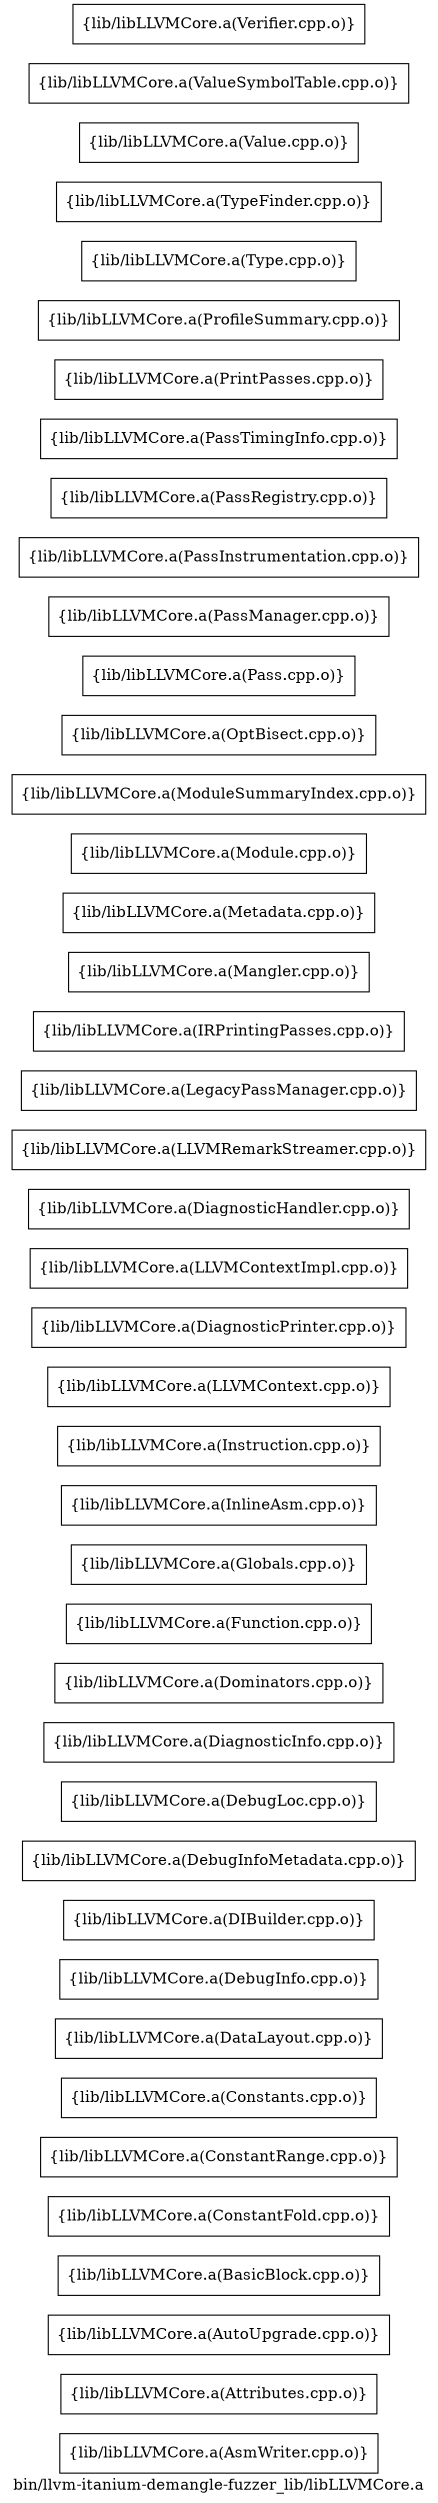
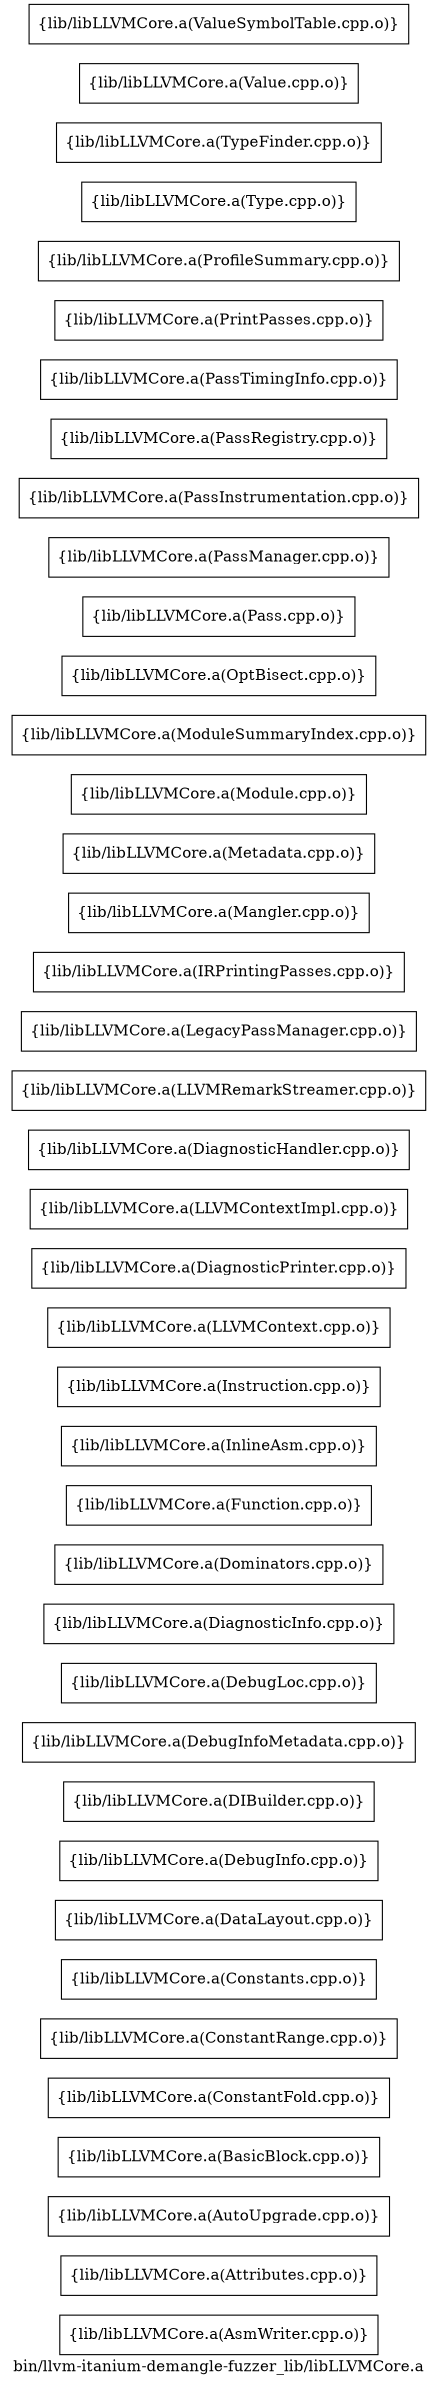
(219, 24) -> none
(219, 1565) -> none
